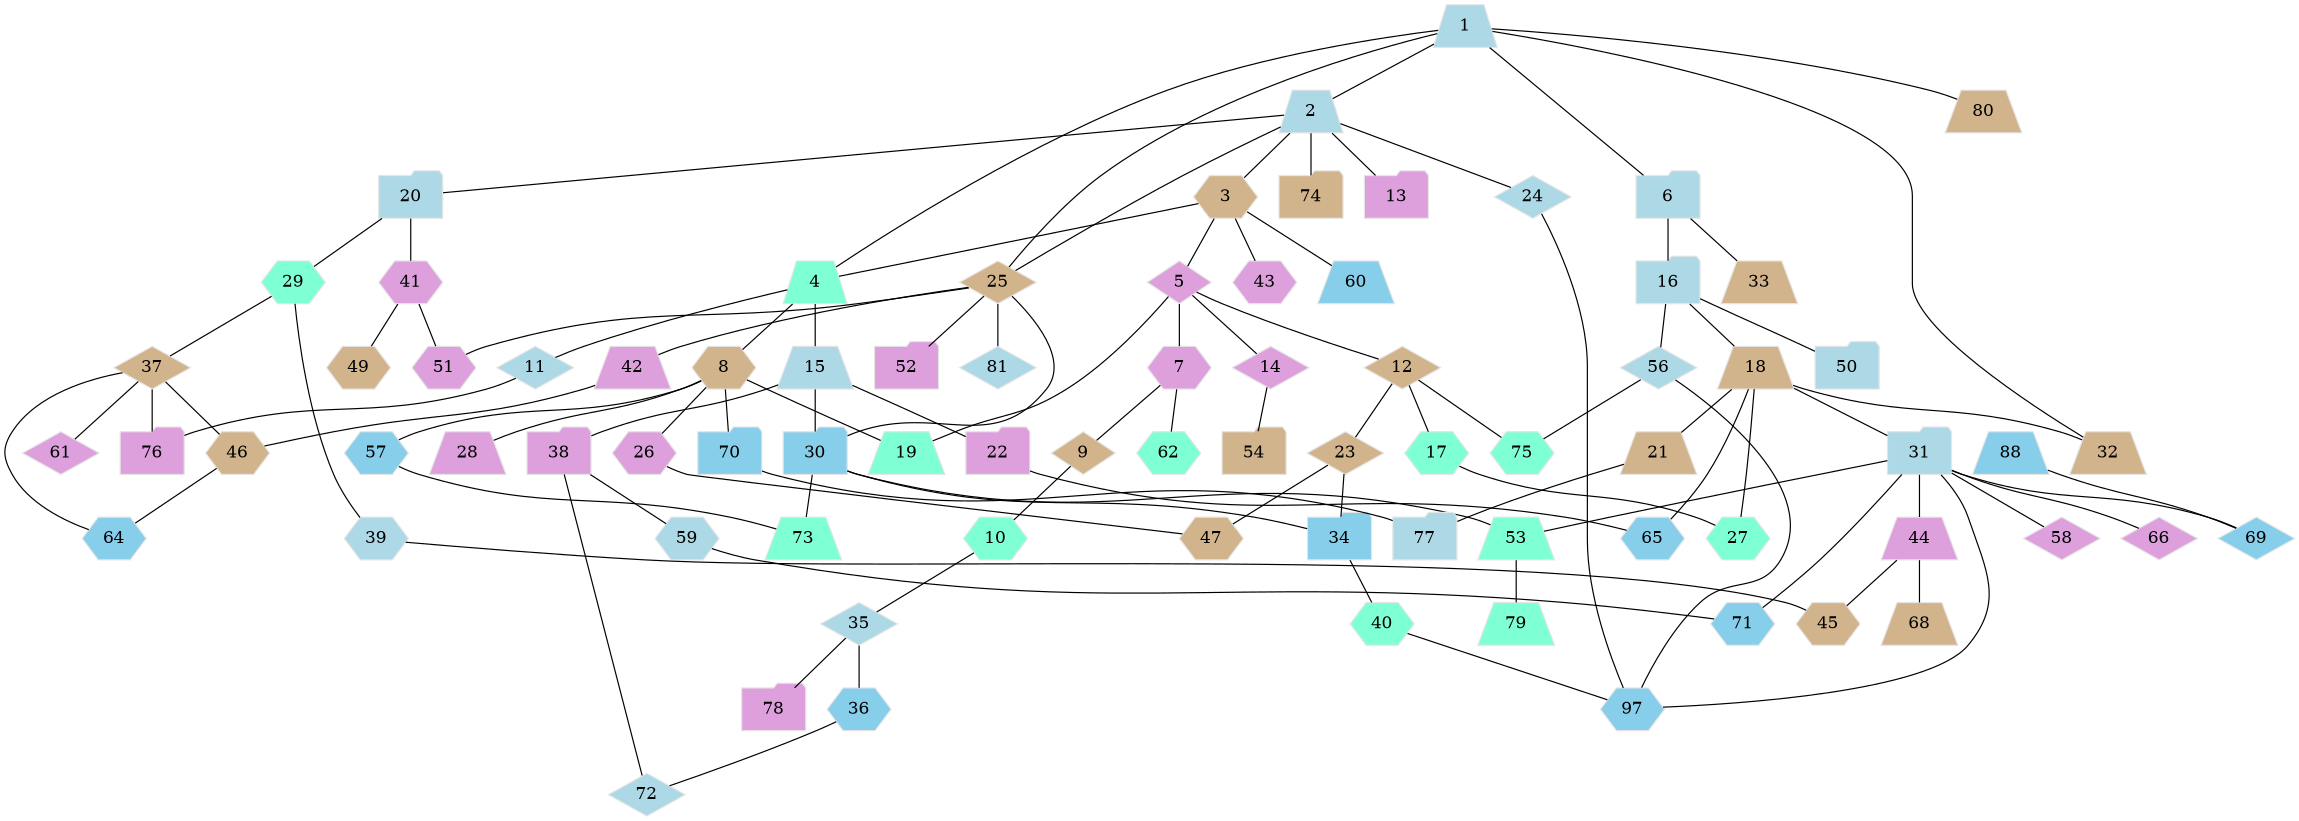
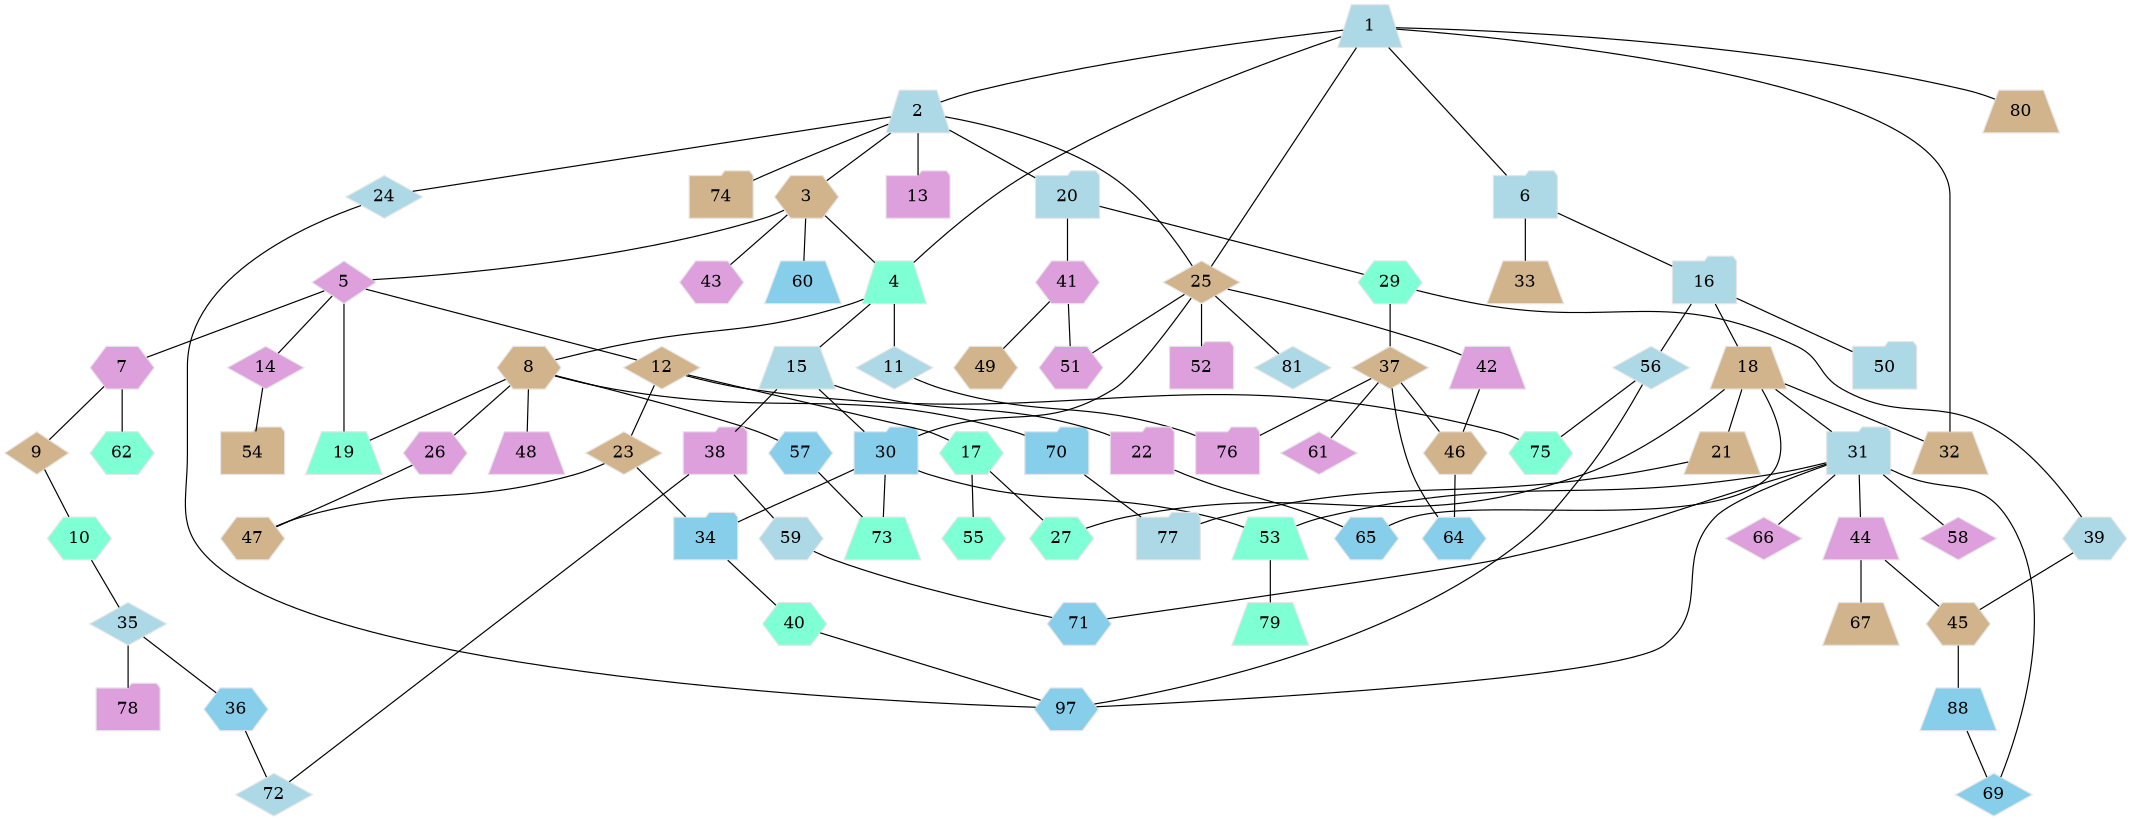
(468, 453) -> (527, 453)
none -> (974, 538)
(1919, 624) -> (1861, 624)
none -> (1958, 667)
